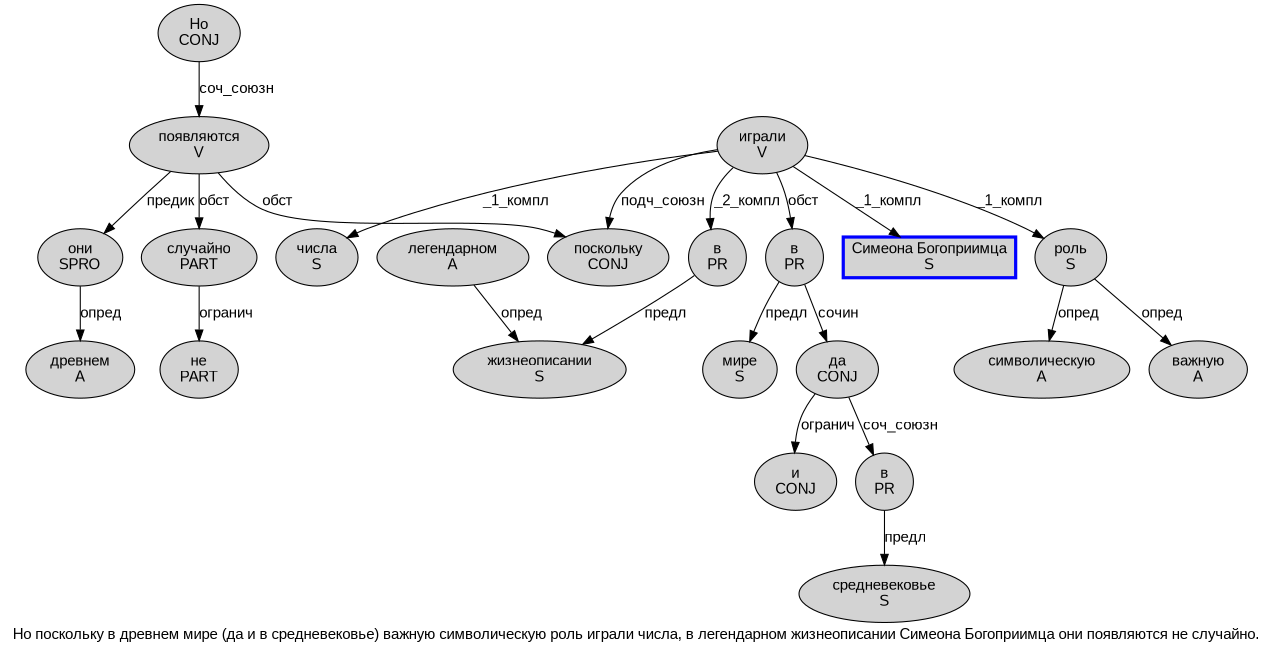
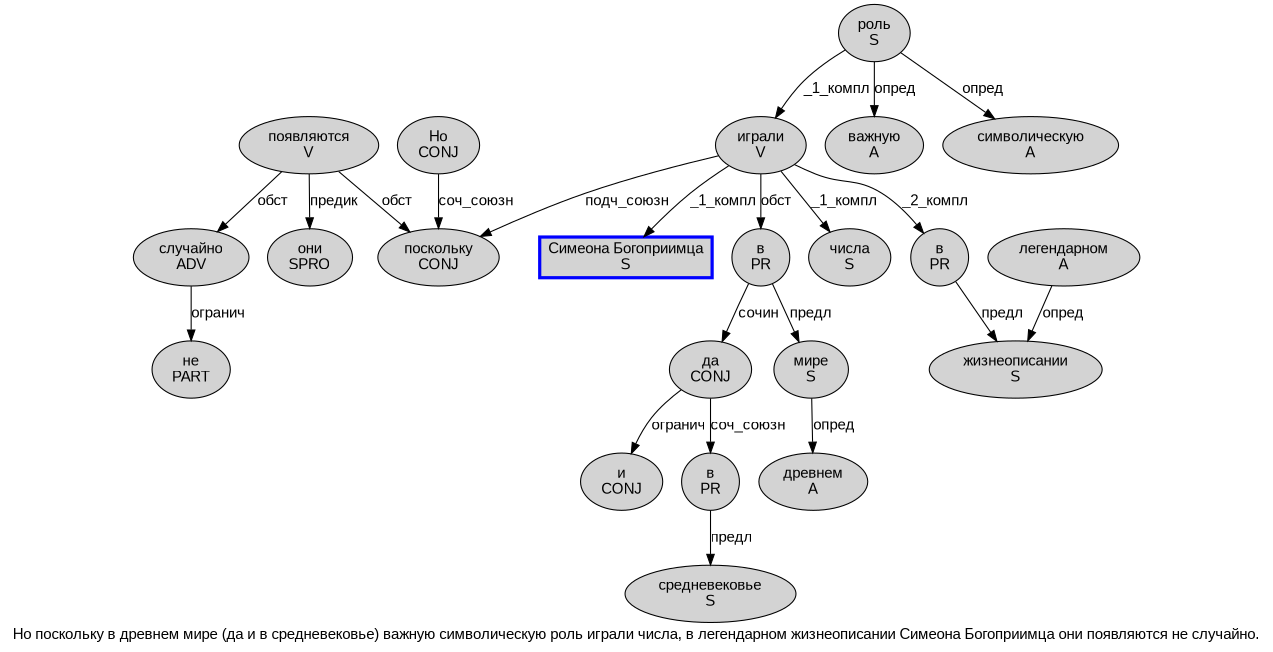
(199, 84) -> (439, 196)
(922, 188) -> (810, 76)
(199, 257) -> (191, 257)
(80, 308) -> (812, 420)
